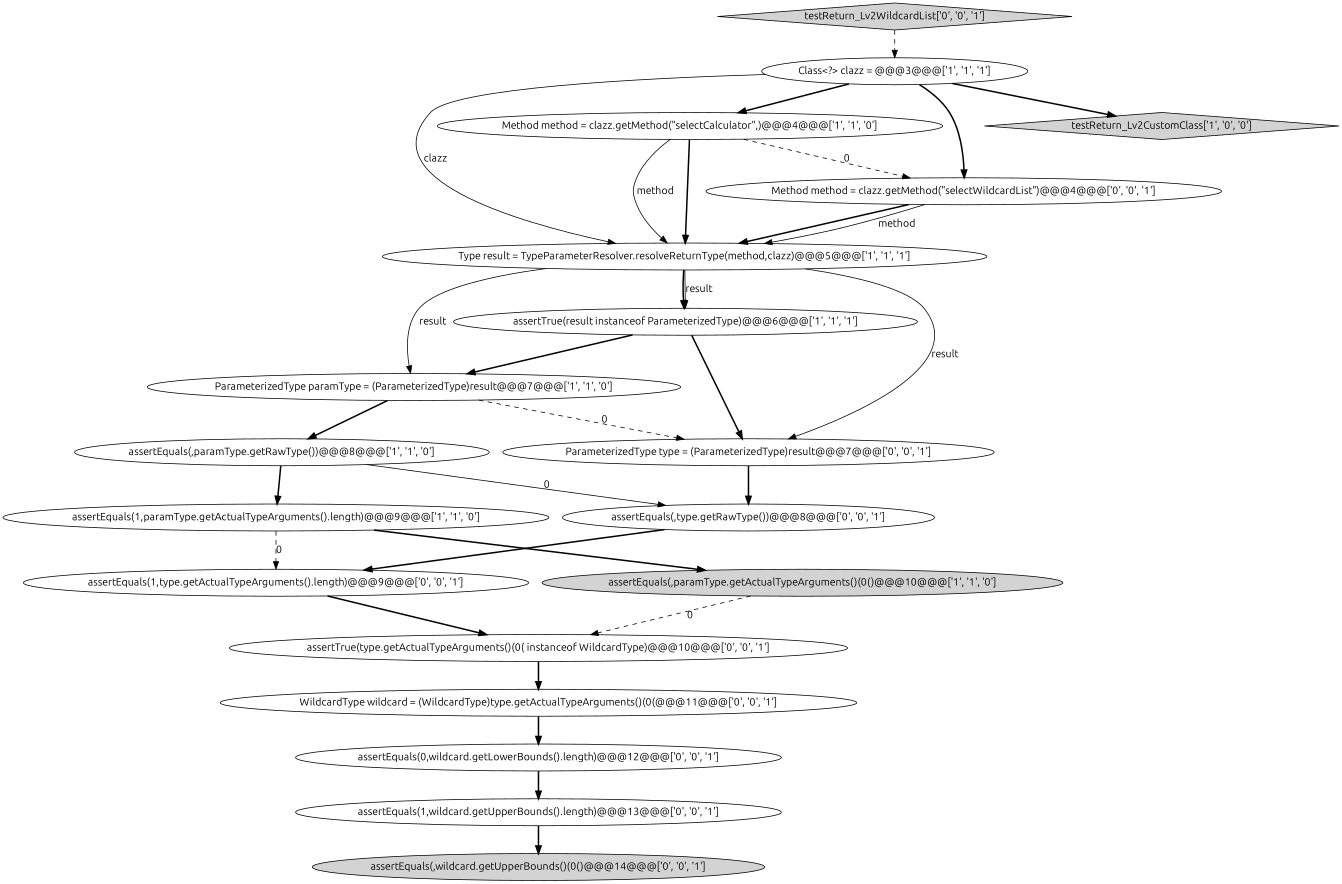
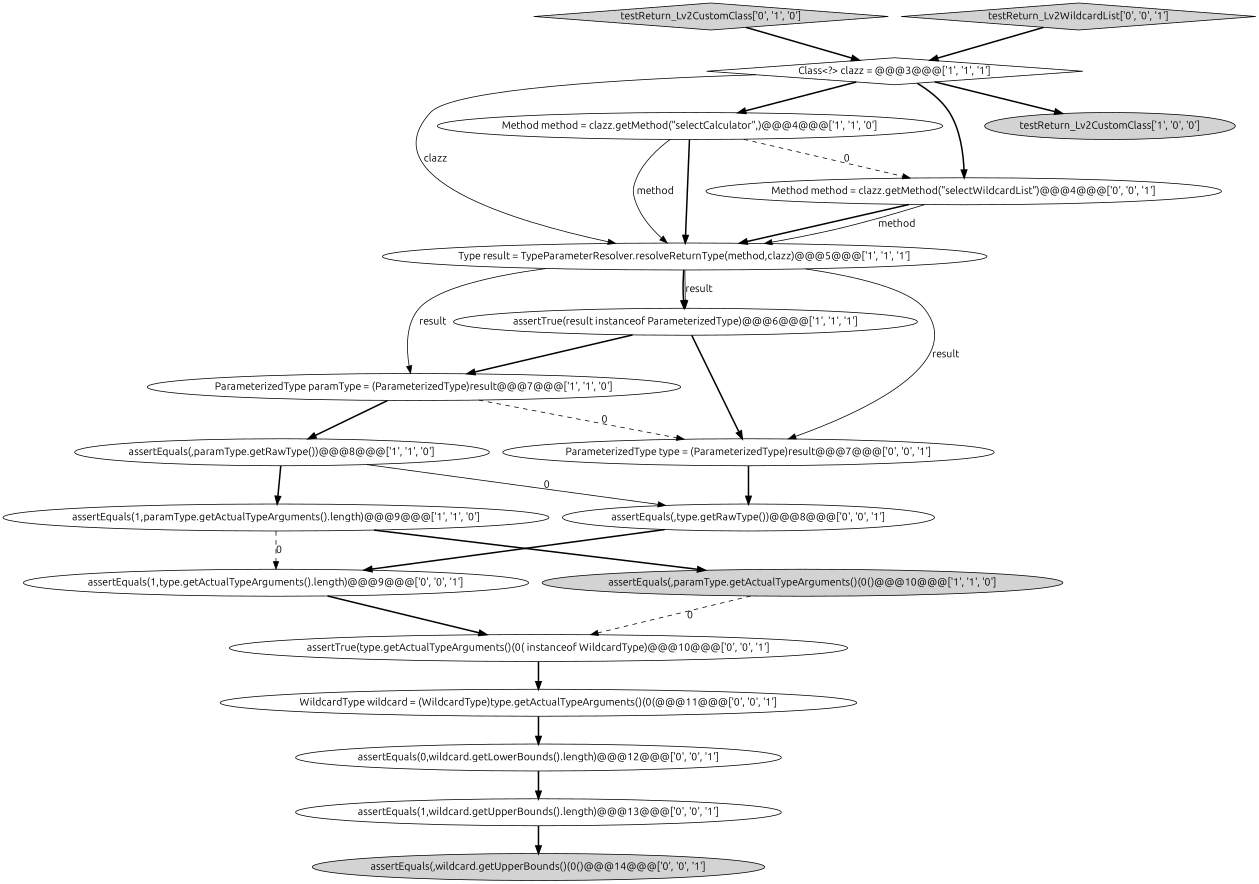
none -> (711, 16)
(895, 40) -> (990, 43)
(895, 71) -> (895, 71)
(1162, 126) -> (1110, 126)
